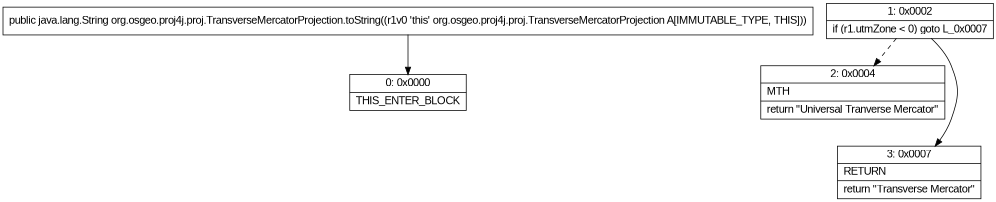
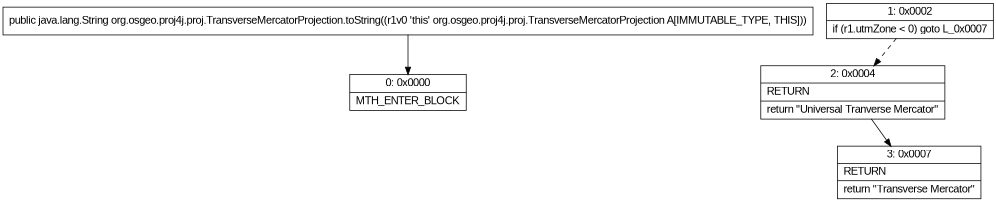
(957, 87) -> (879, 130)
(778, 92) -> (788, 92)
(408, 101) -> (408, 101)
